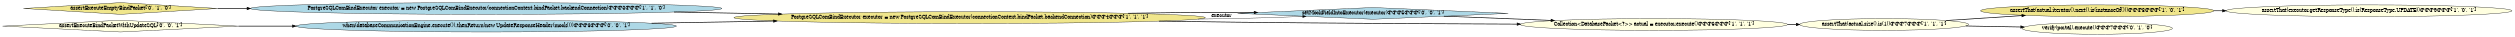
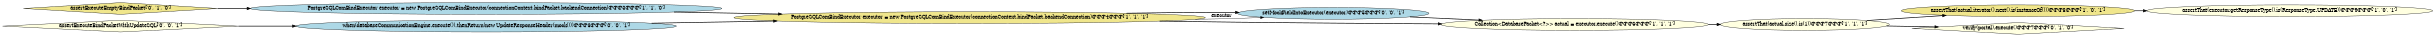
(1373, 13) -> (1333, 13)
(2097, 28) -> (2018, 28)
